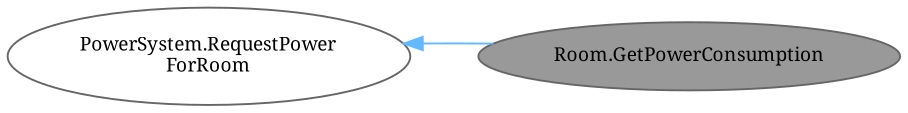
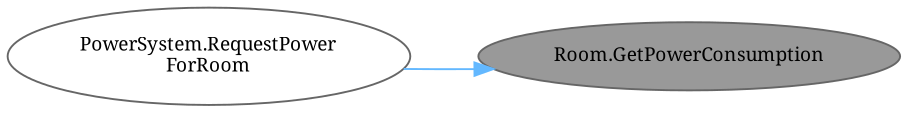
(458, 43) -> (439, 69)
